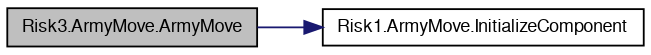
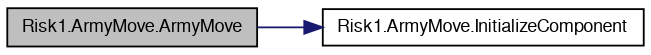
(132, 27) -> (132, 27)
